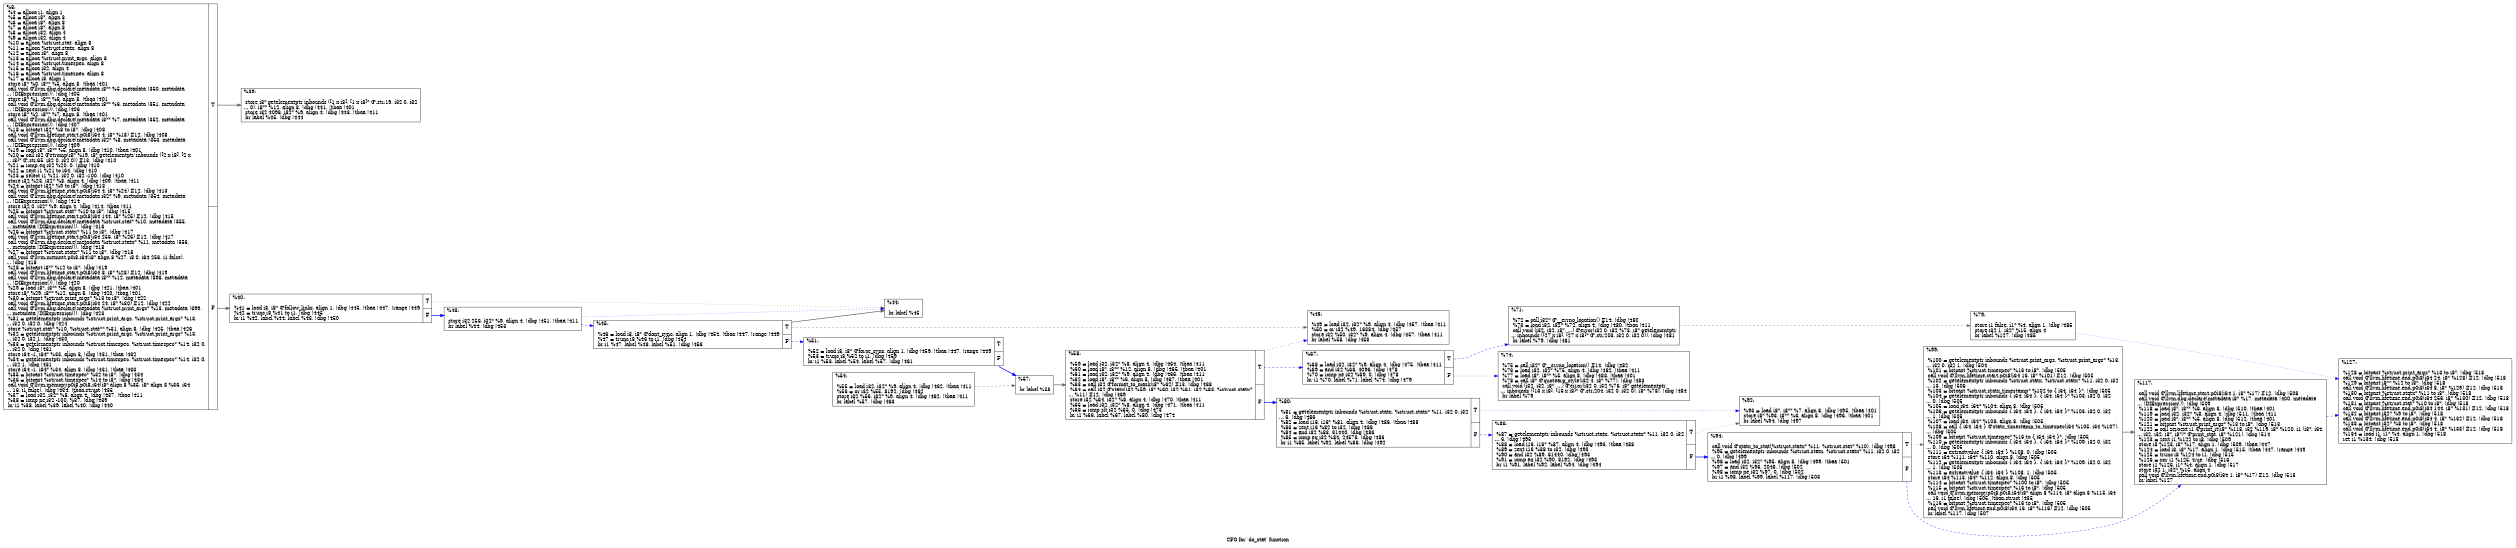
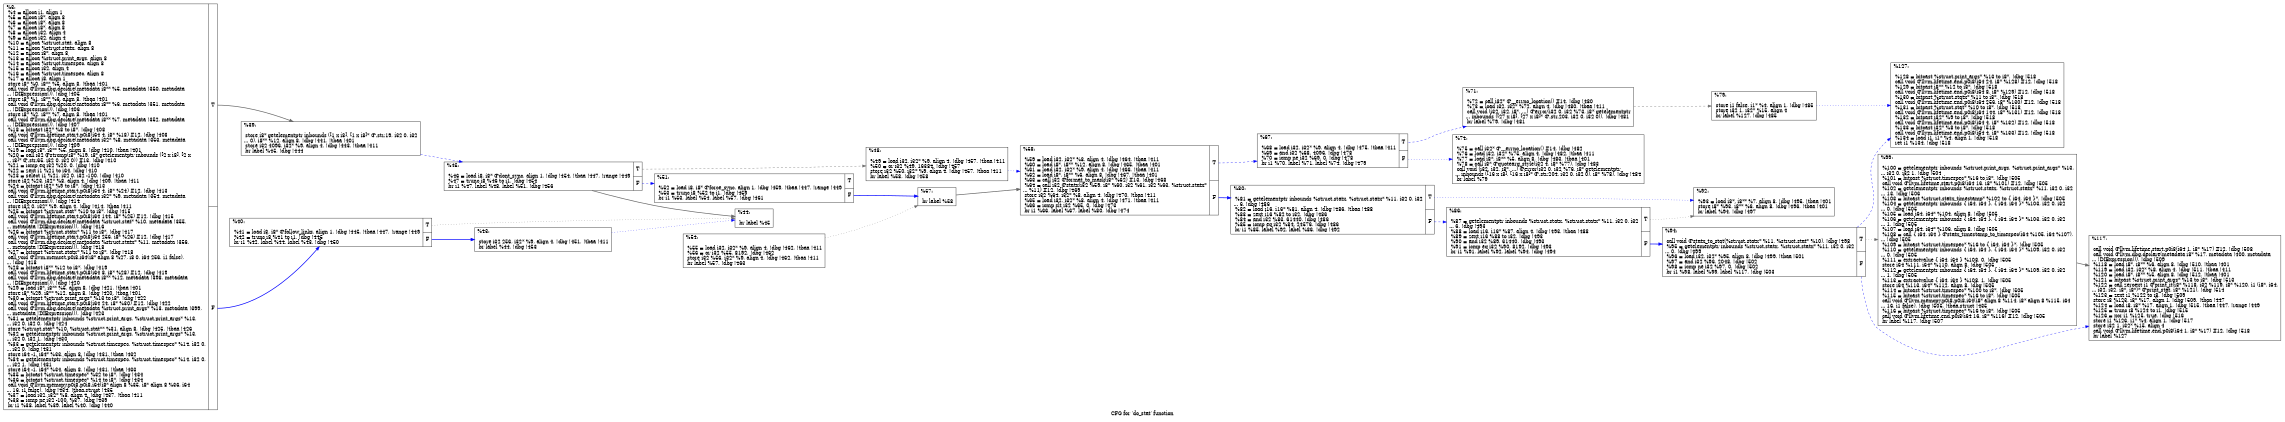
(222, 308) -> (273, 289)
(586, 325) -> (440, 158)
(1284, 345) -> (1012, 171)
(993, 386) -> (871, 225)
(2331, 416) -> (1872, 184)
